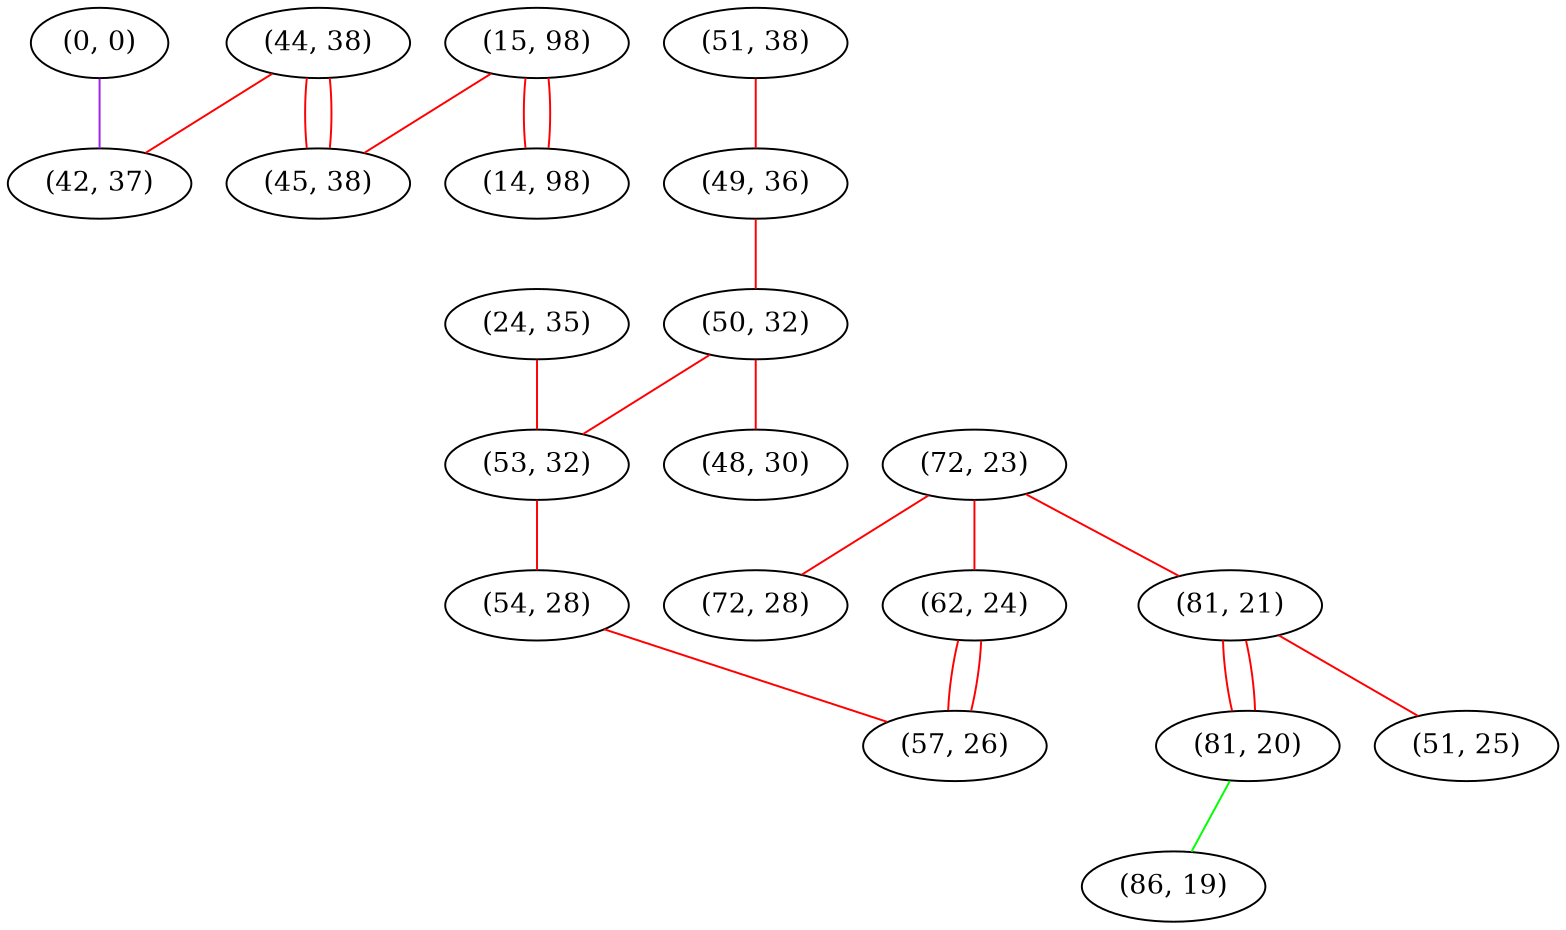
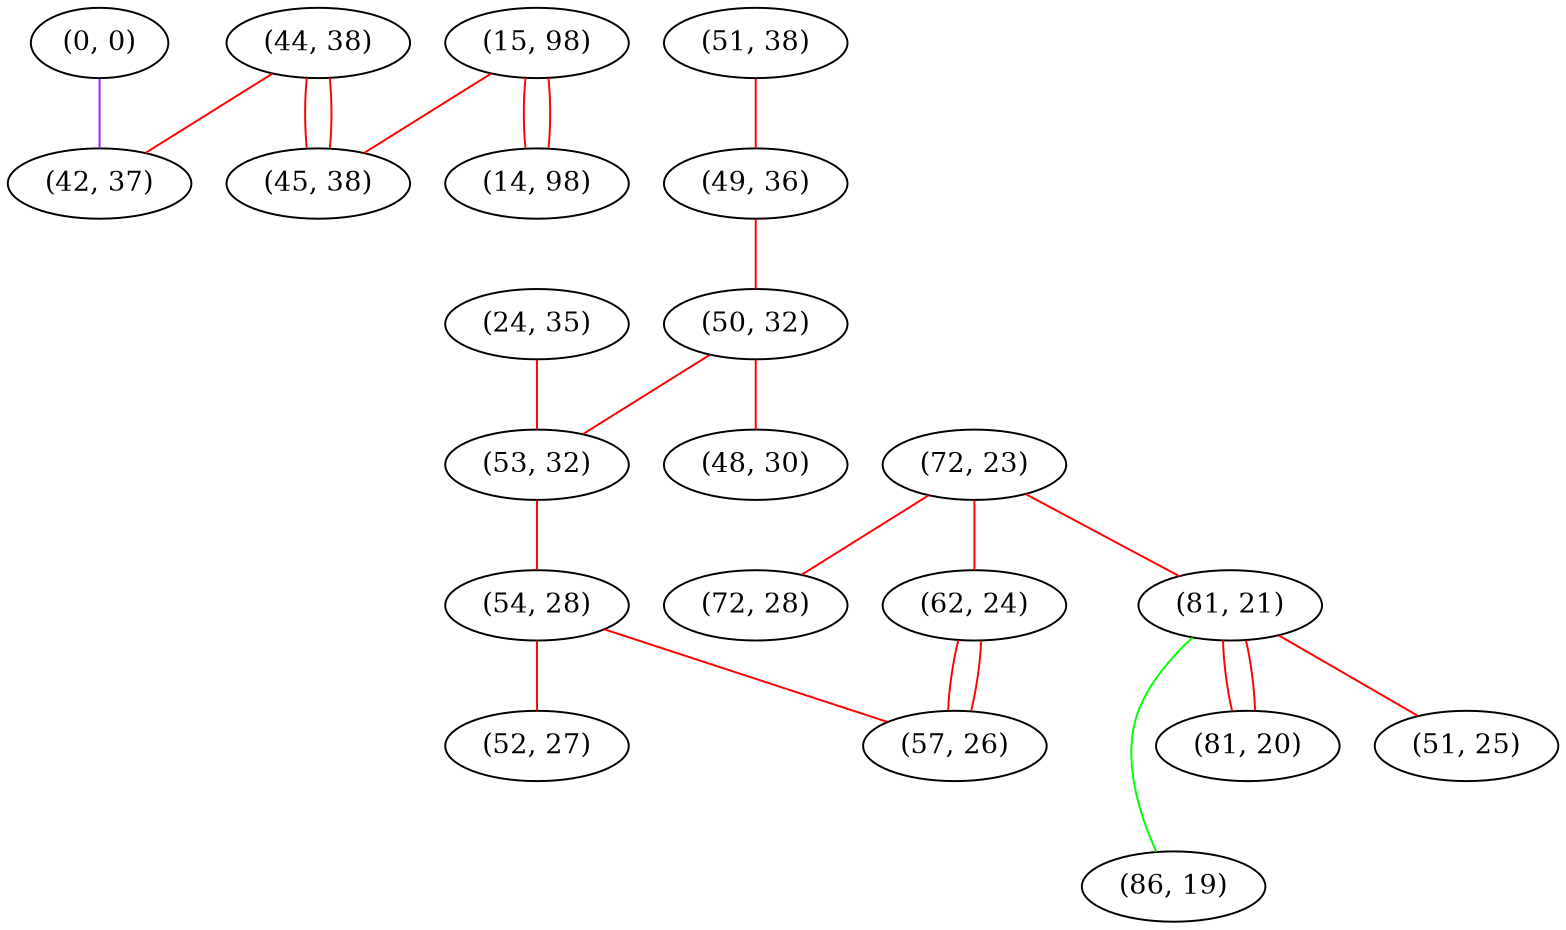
none -> (537, 746)
(1211, 816) -> (1133, 737)
